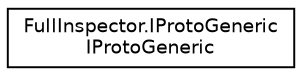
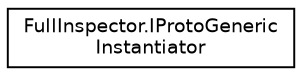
(151, 38) -> (151, 38)
